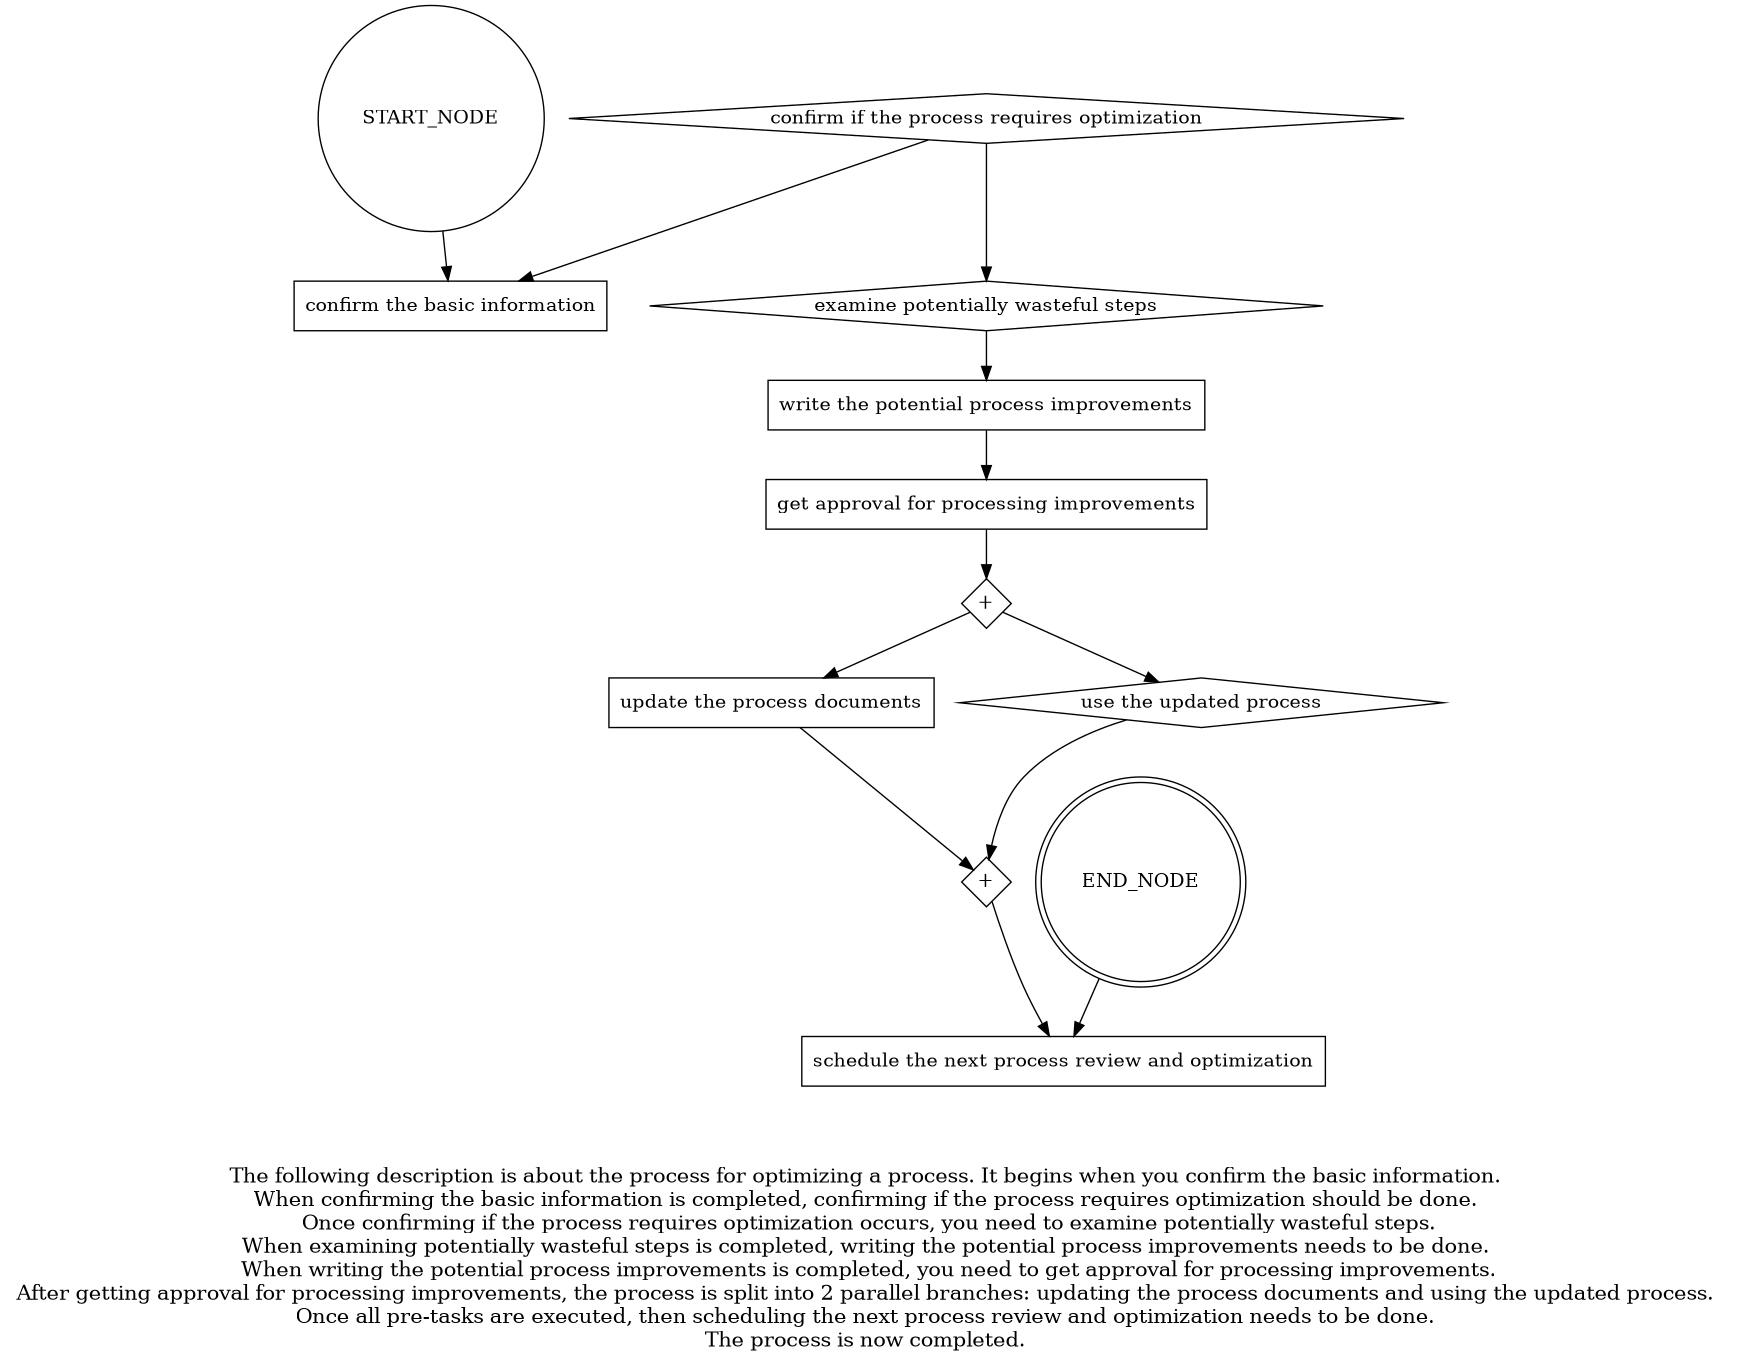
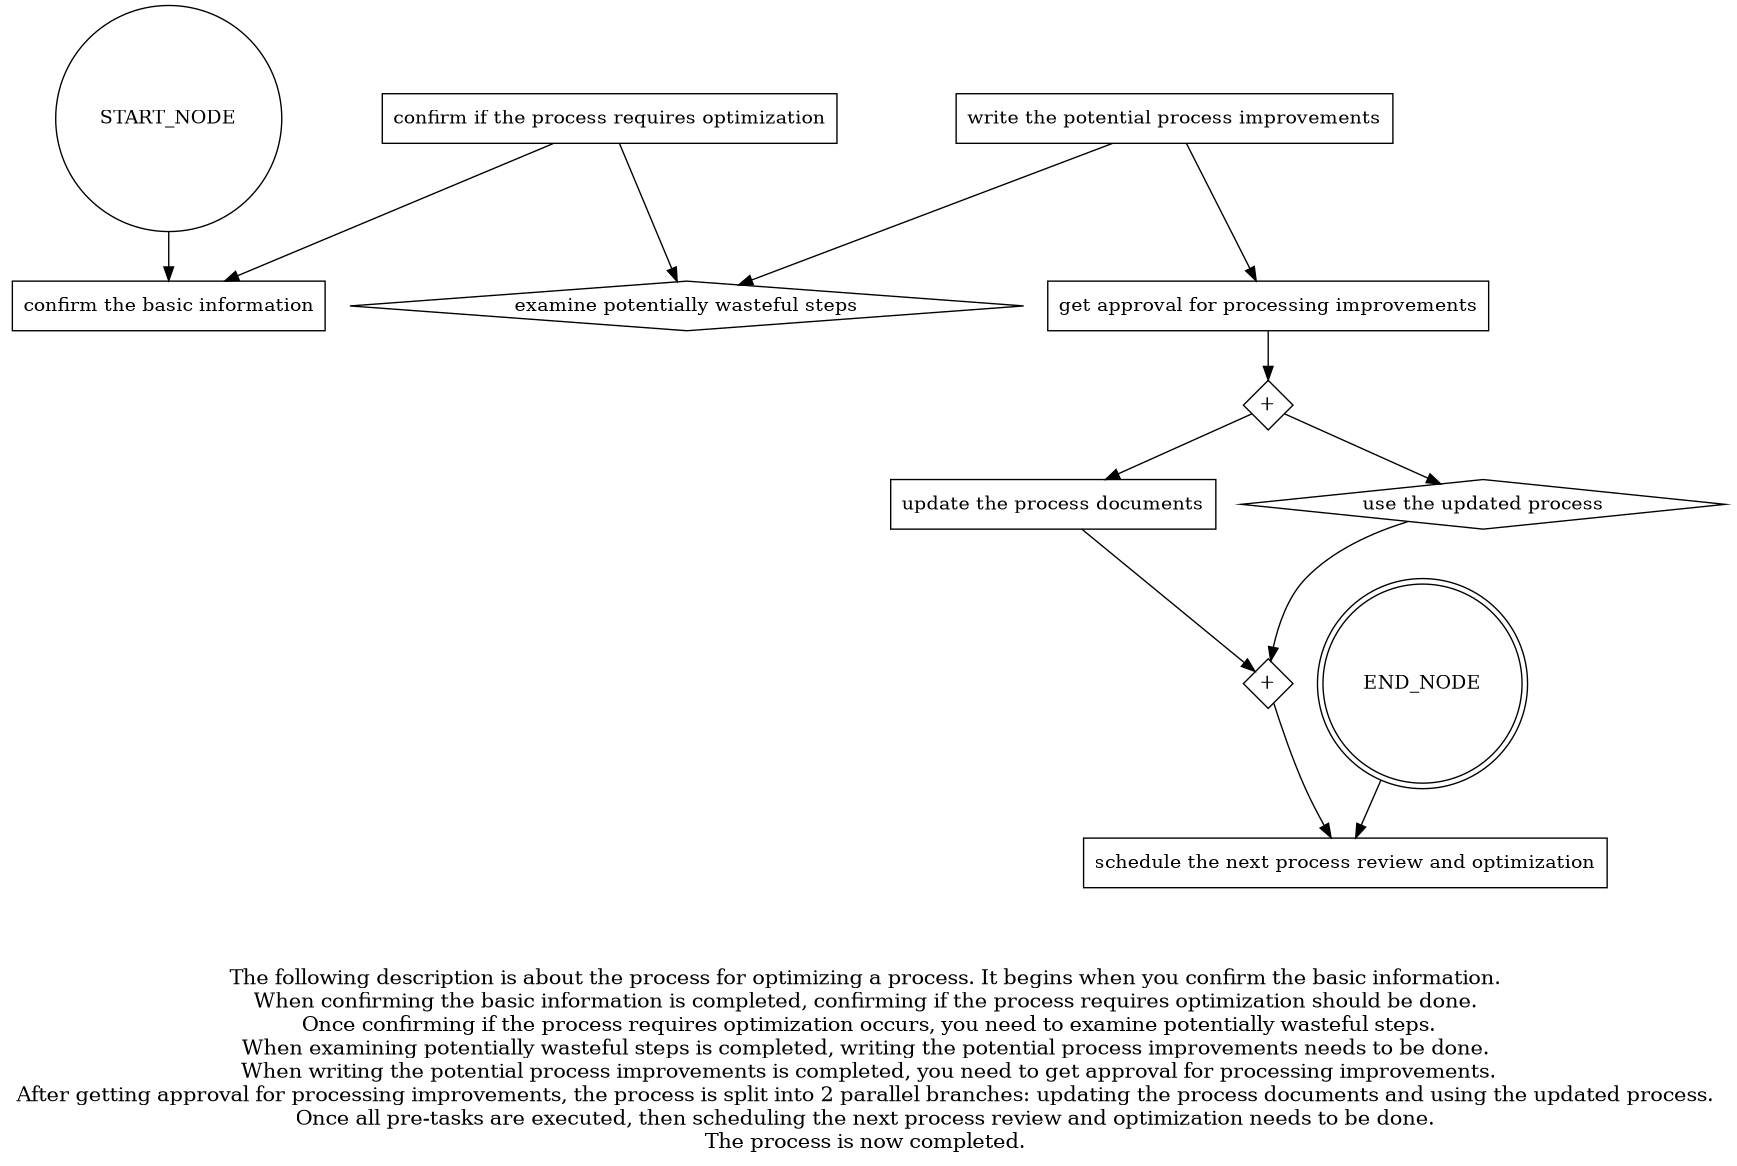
(986, 119) -> (610, 119)
(986, 349) -> (932, 212)
